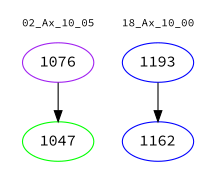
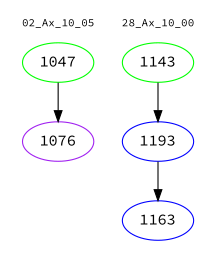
(159, 24) -> (159, 24)
none -> (158, 63)
(58, 97) -> (58, 97)
(158, 142) -> (158, 221)
